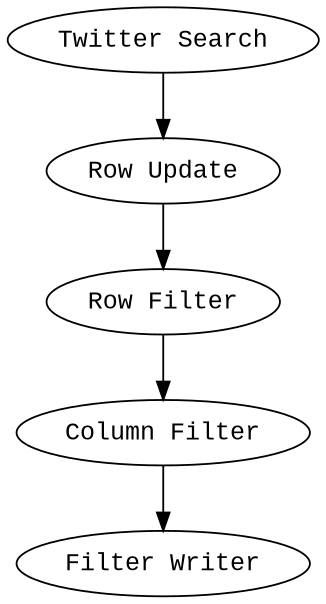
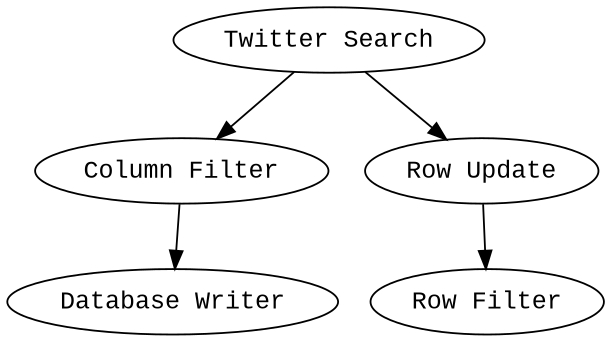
(163, 358) -> (262, 99)
(163, 564) -> (173, 302)
